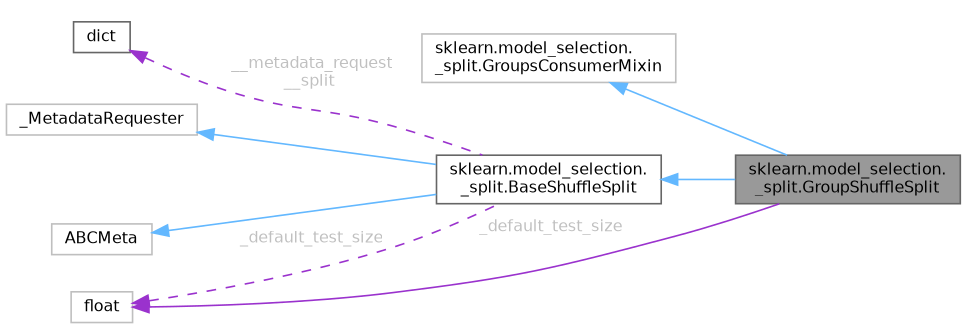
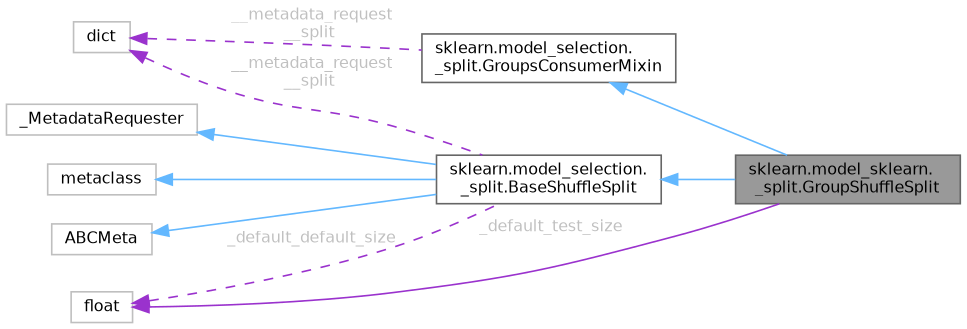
(102, 37) -> (102, 37)
none -> (285, 44)
(549, 58) -> (549, 58)
none -> (102, 179)
(848, 179) -> (848, 179)
(310, 238) -> (310, 238)
